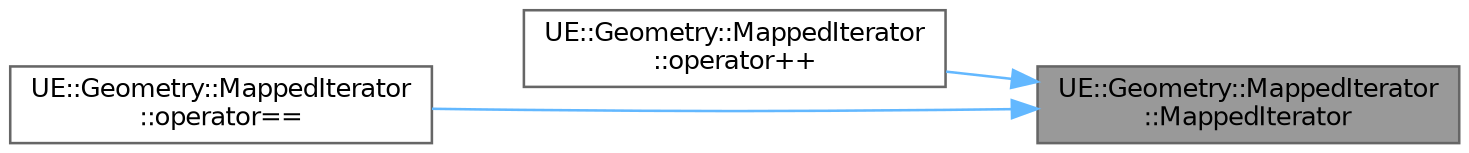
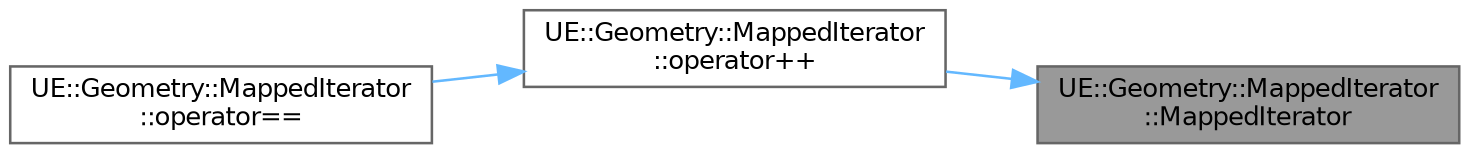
(722, 111) -> (465, 78)
